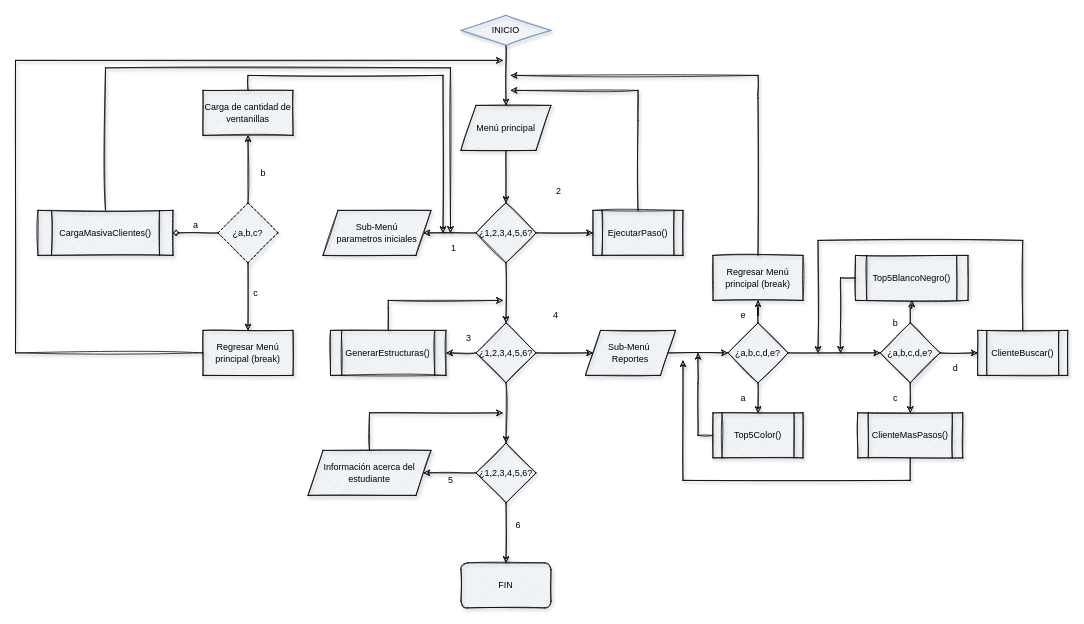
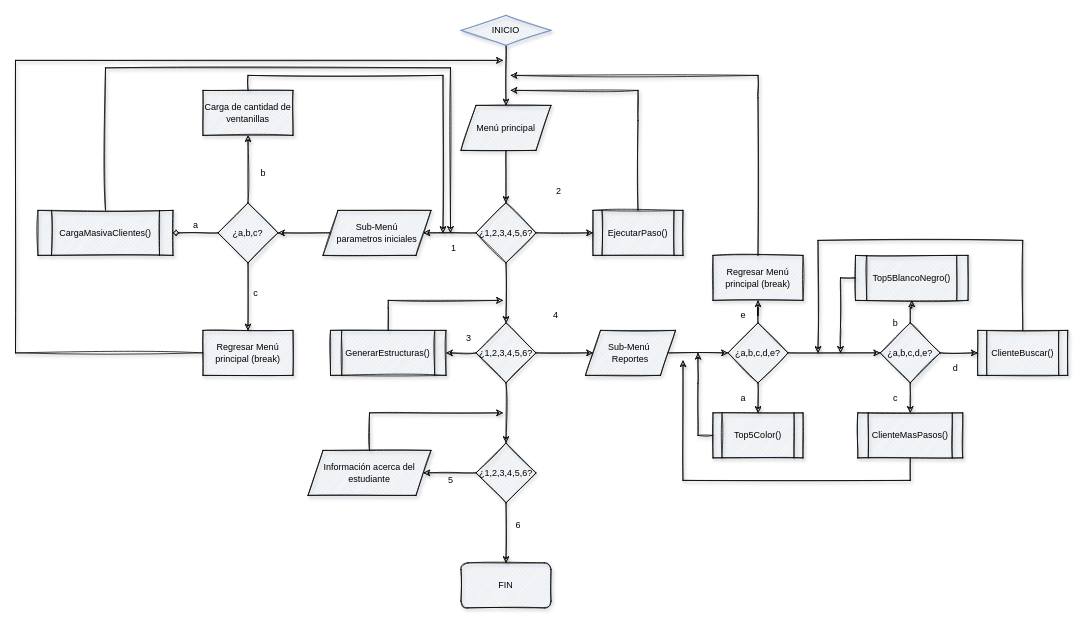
(248, 233) -> (248, 233)
none -> (305, 233)
